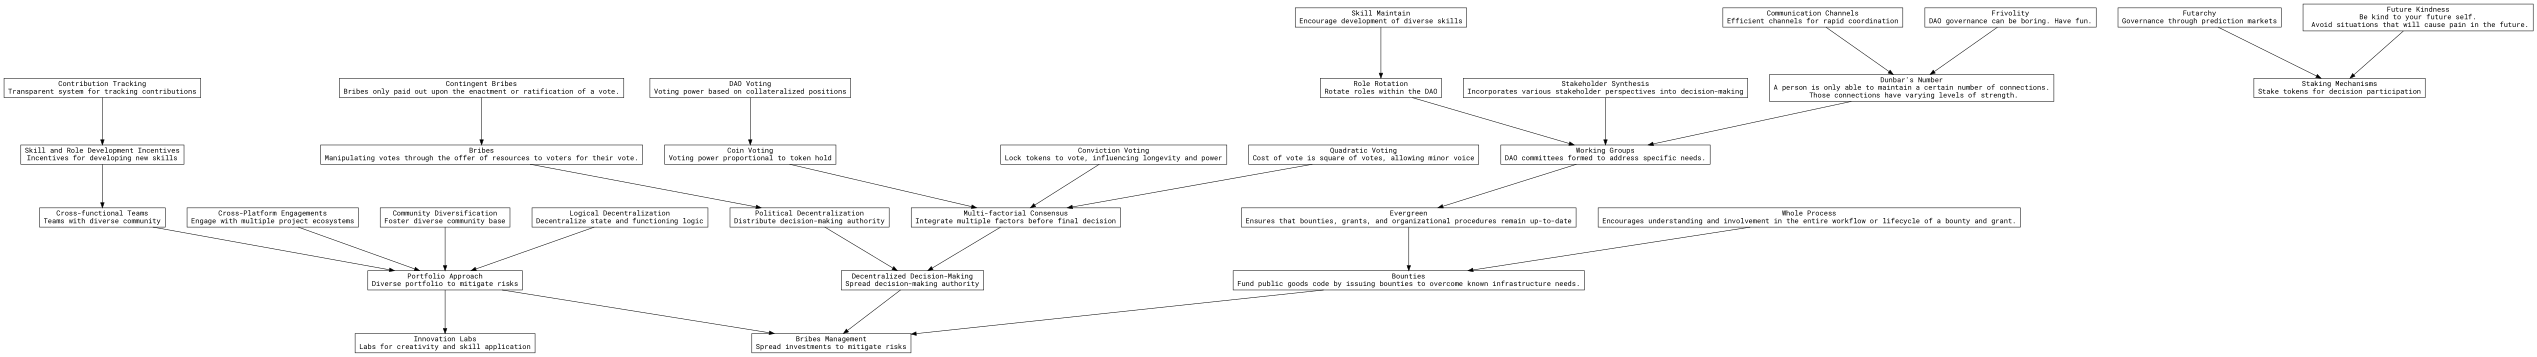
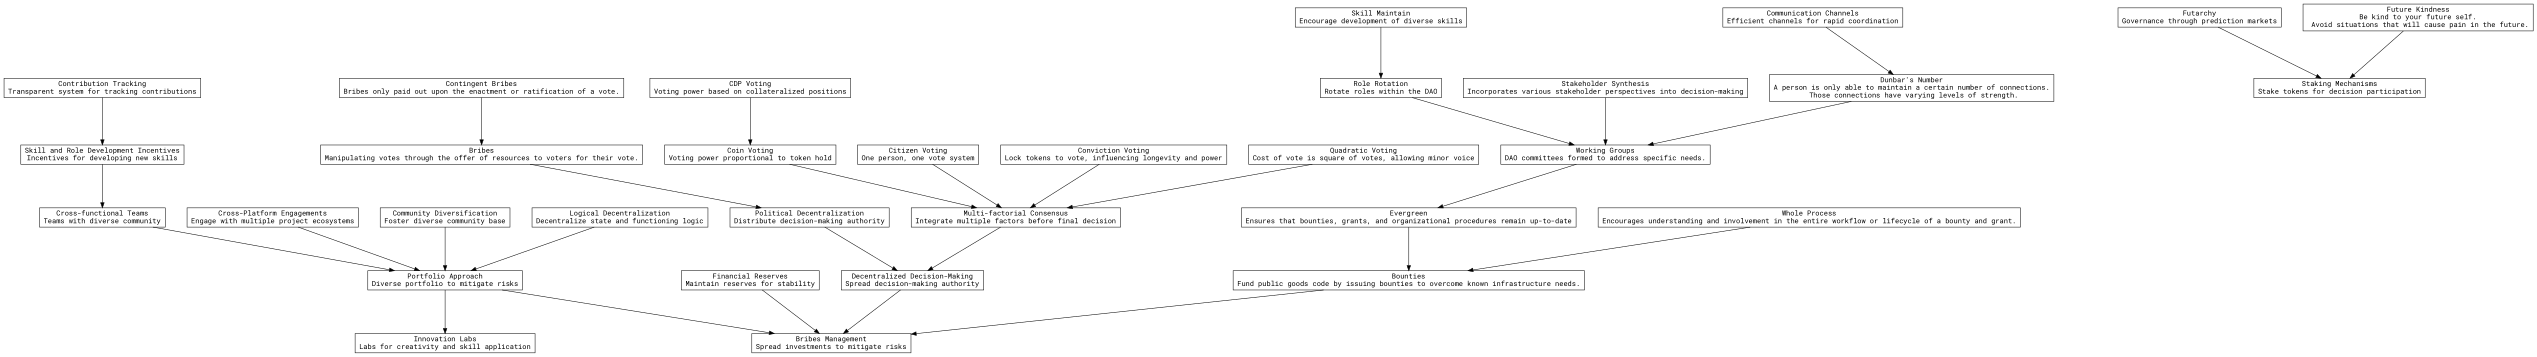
(2011, 17) -> none
(750, 88) -> (750, 88)
none -> (918, 155)
none -> (750, 280)
